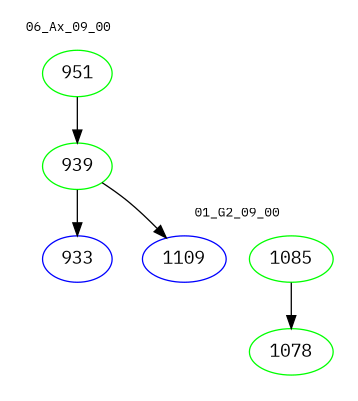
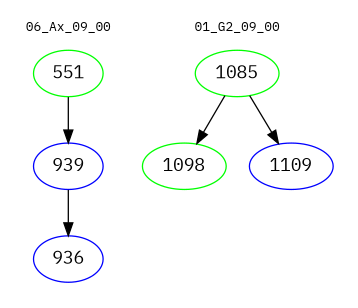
(77, 73) -> (68, 73)
(77, 166) -> (68, 166)
(142, 213) -> (261, 114)
(77, 259) -> (68, 259)
(291, 352) -> (184, 166)
